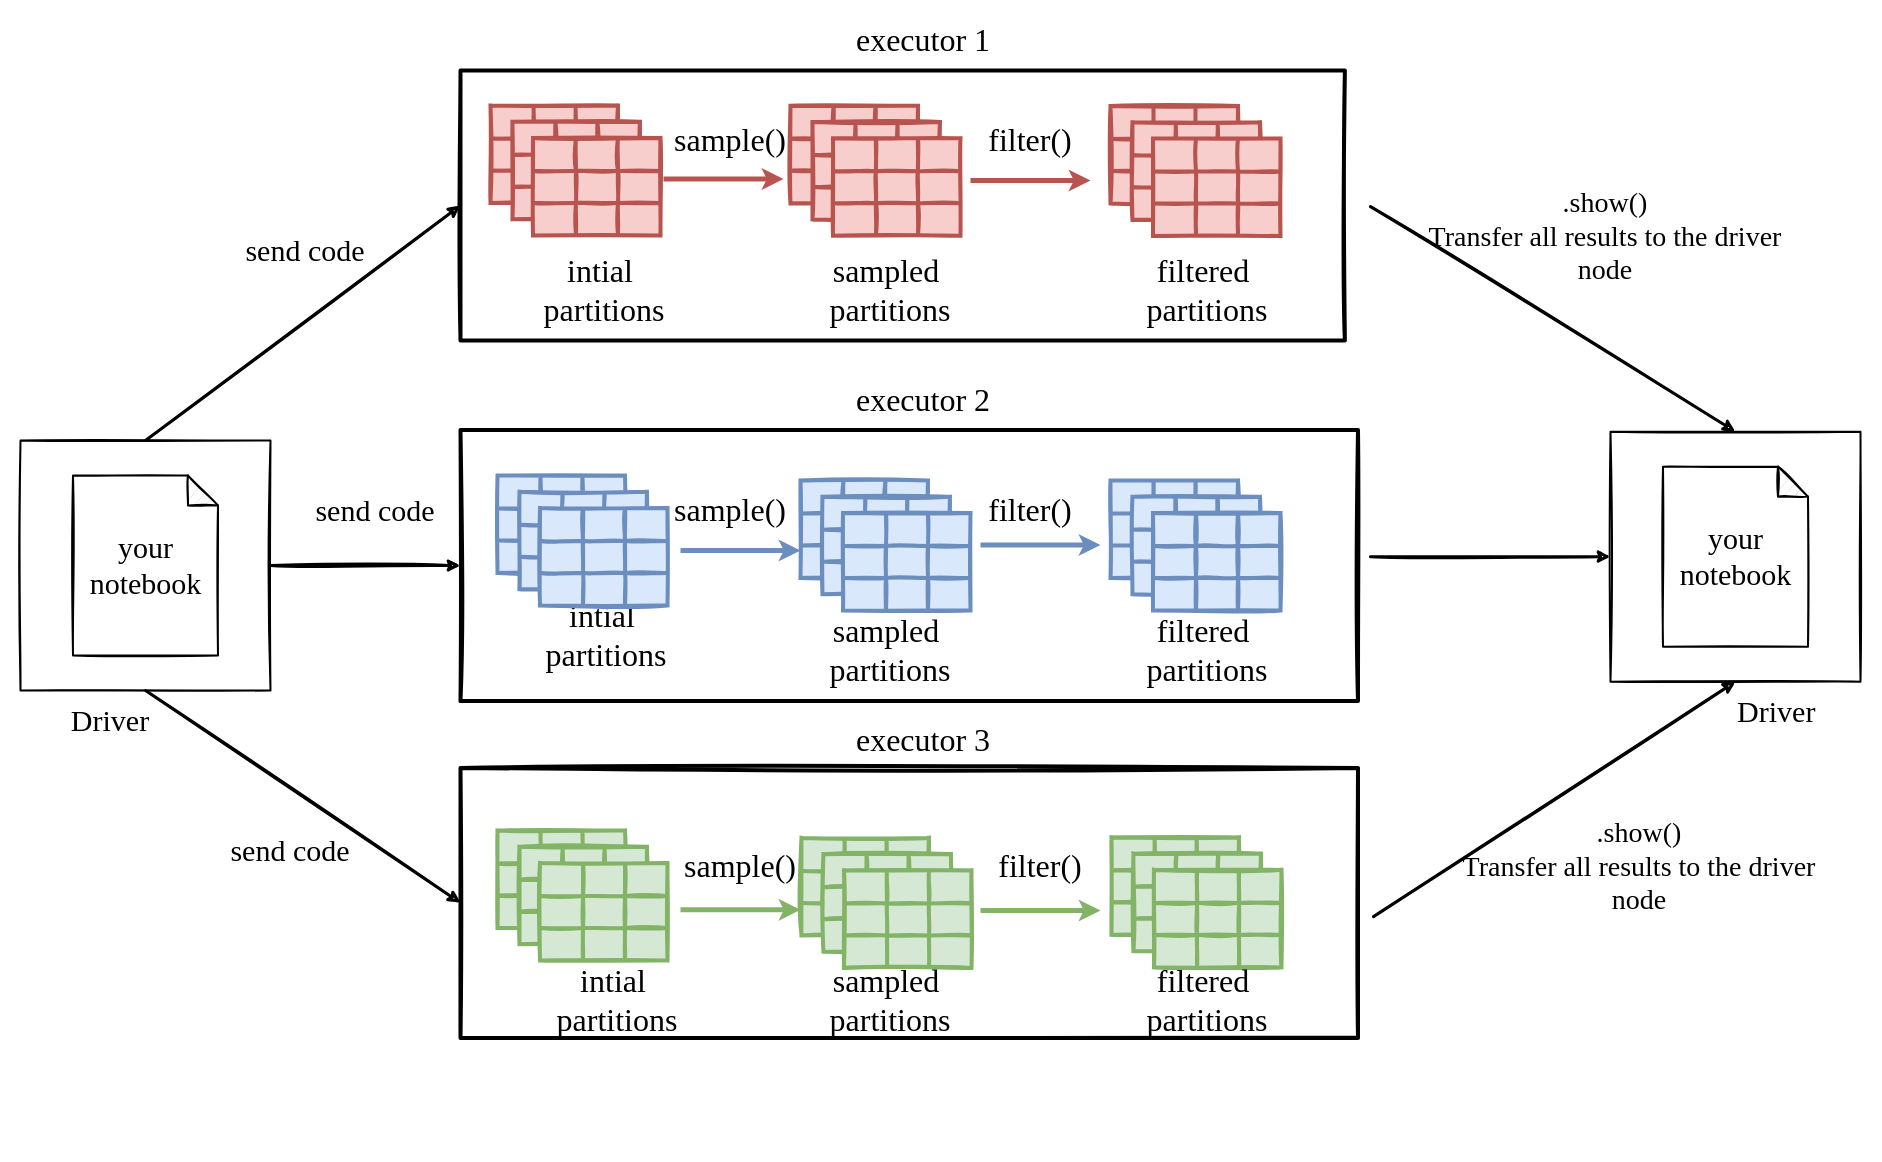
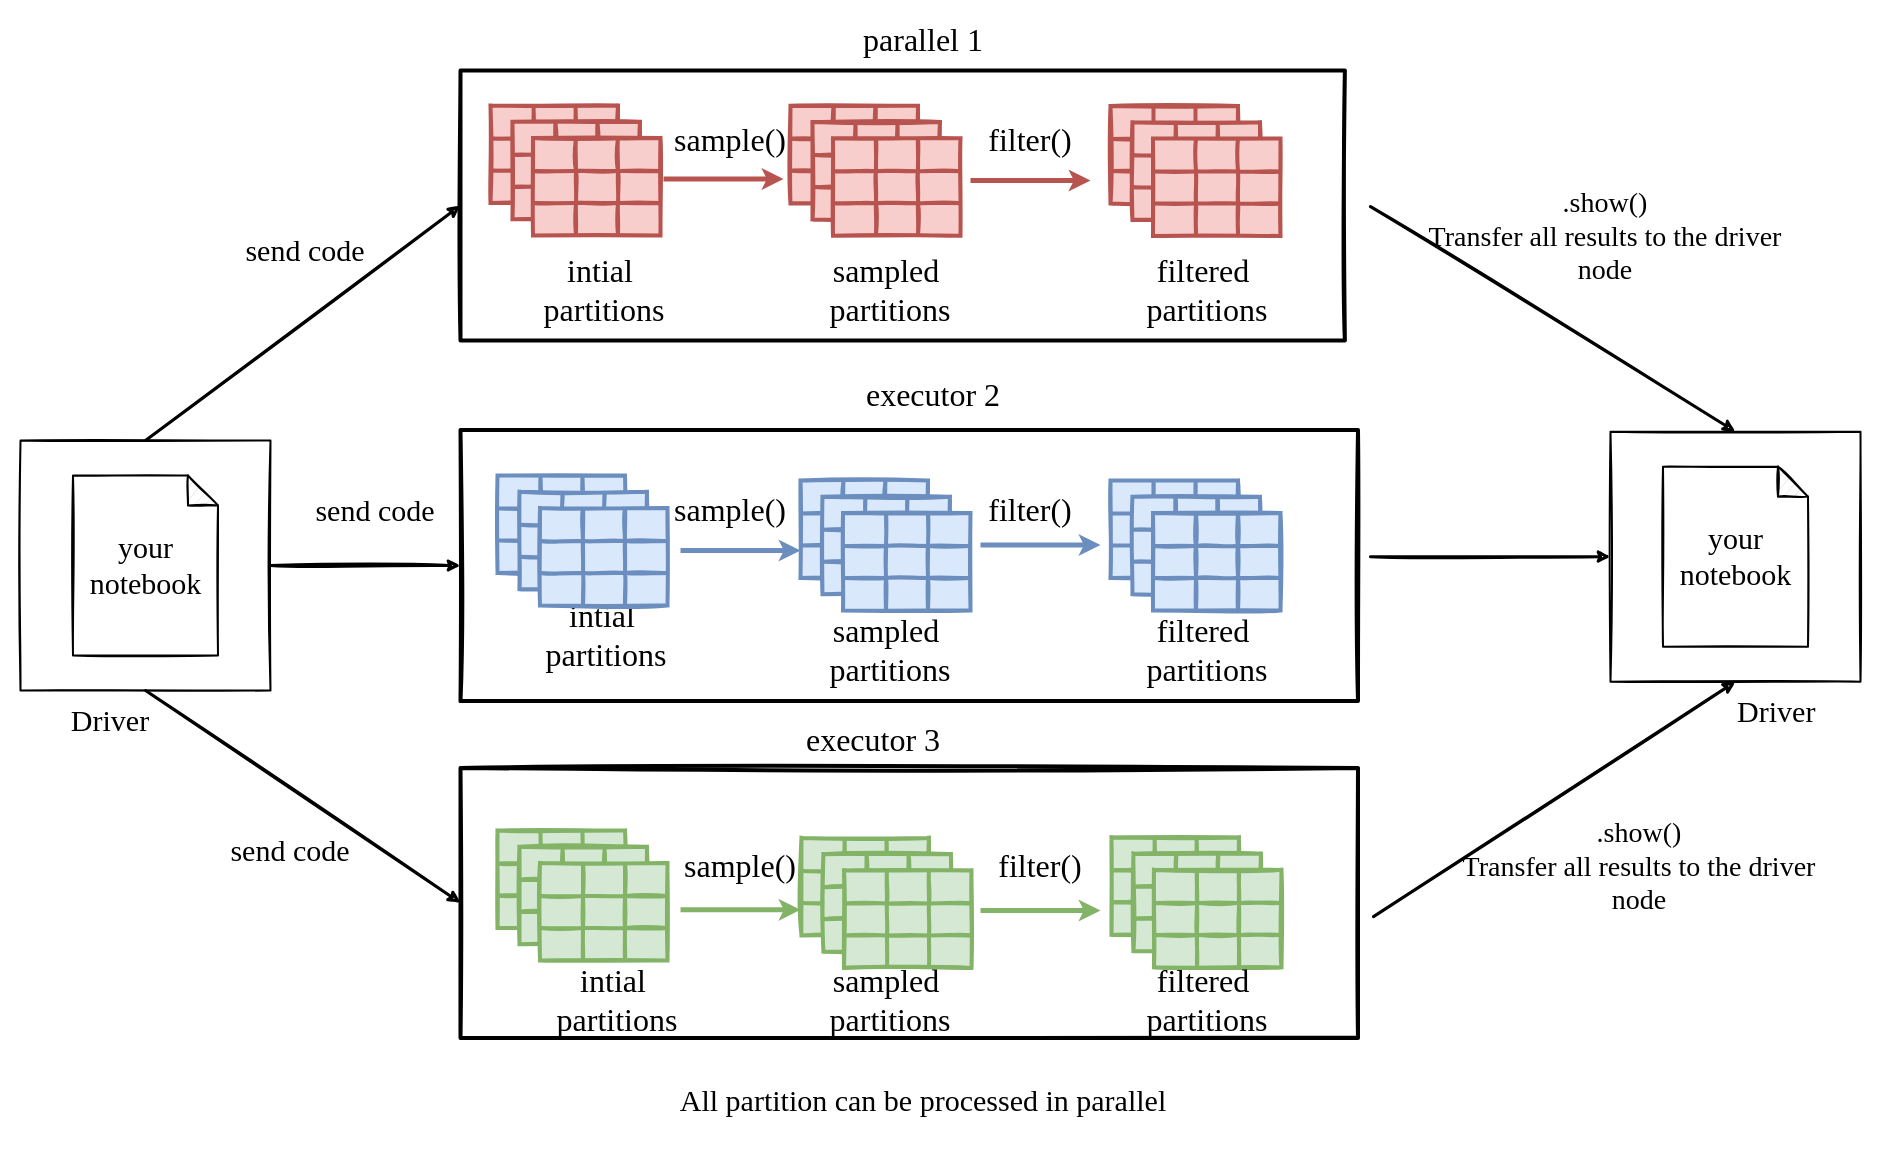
(924, 41) -> (924, 41)
(923, 401) -> (933, 396)
(923, 741) -> (873, 741)
none -> (923, 1101)
